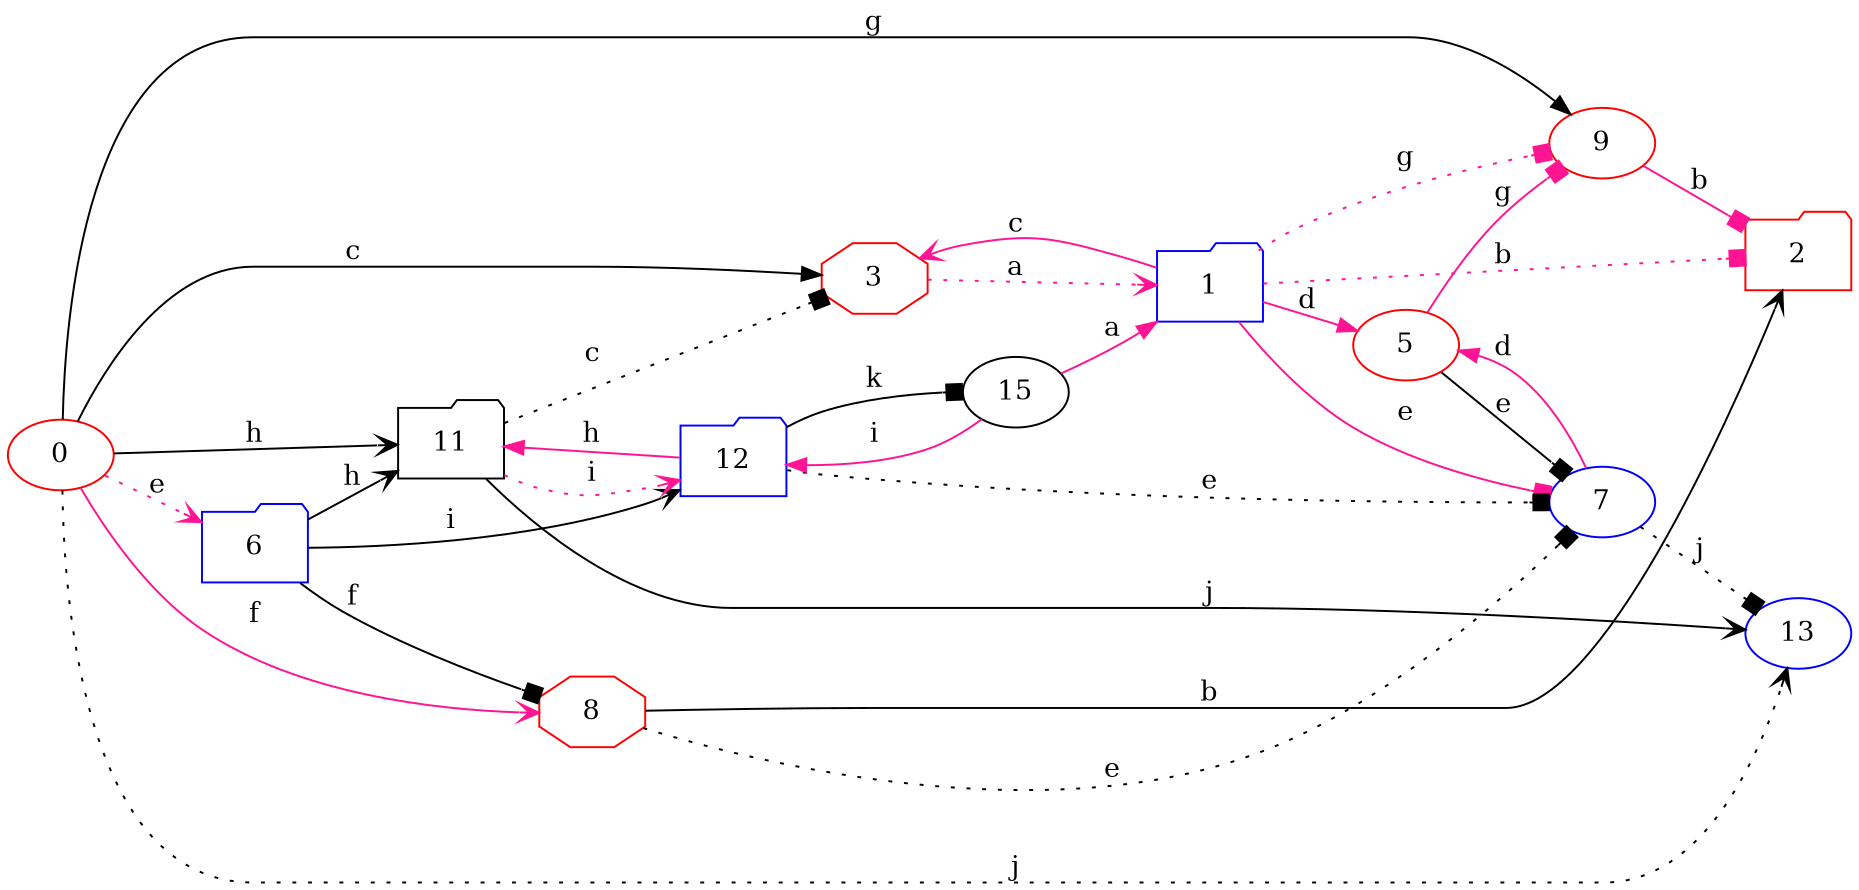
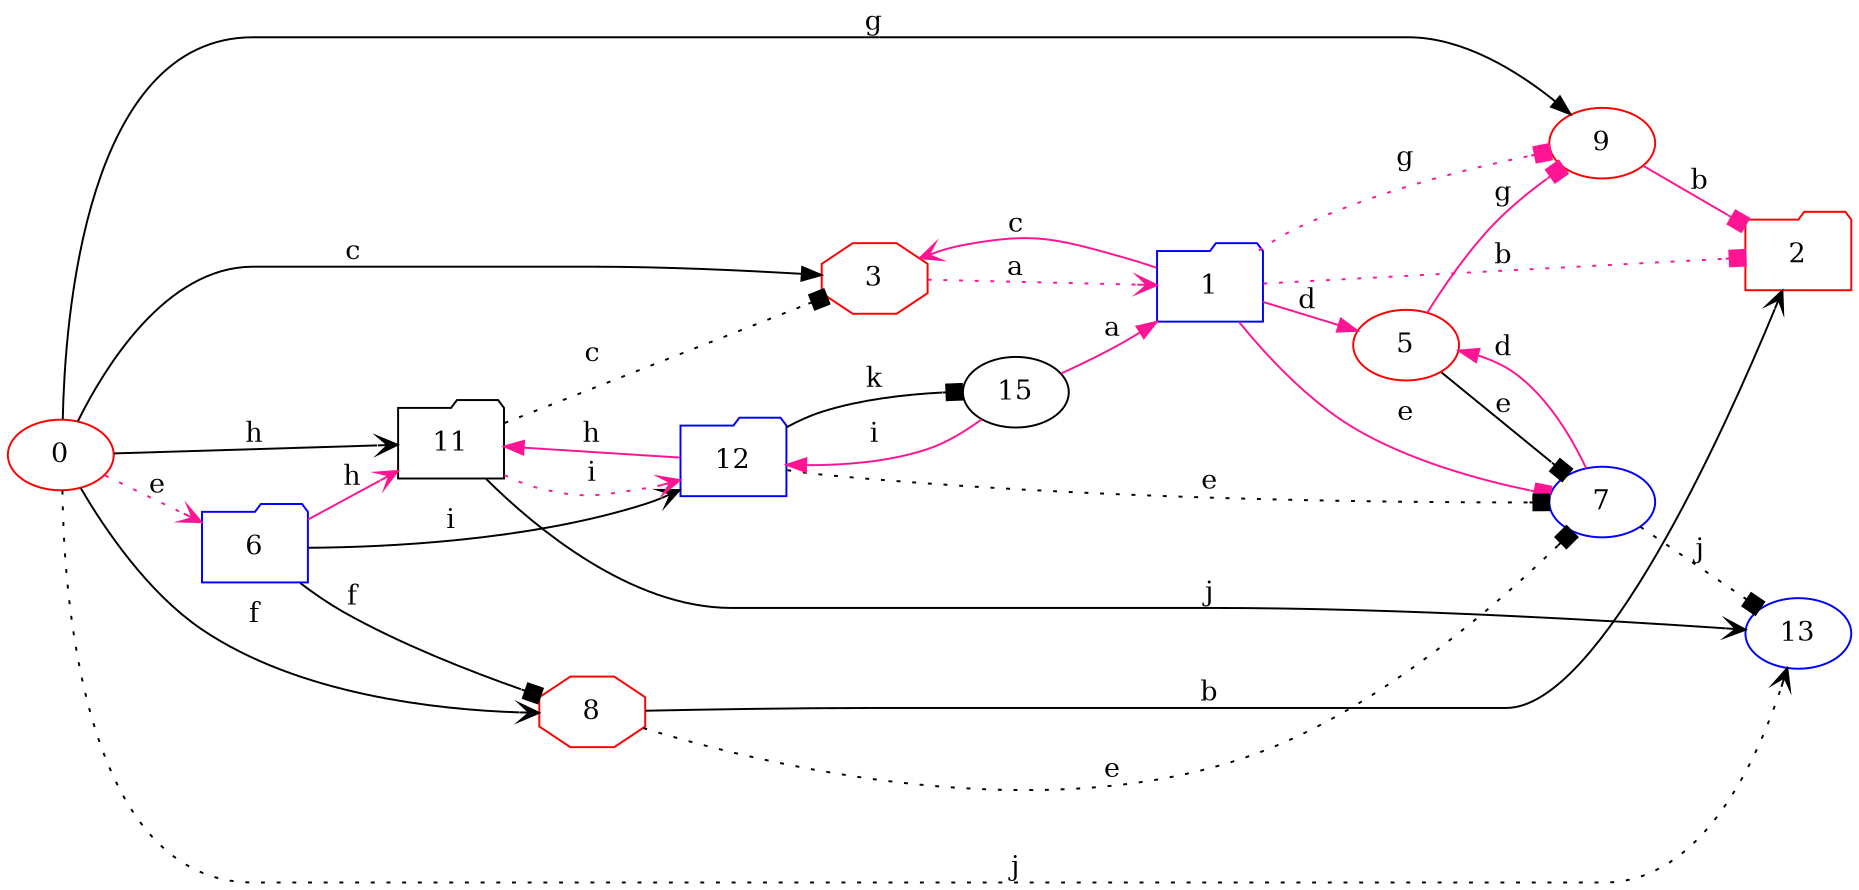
(344, 500) -> (344, 500)
(266, 663) -> (266, 663)
